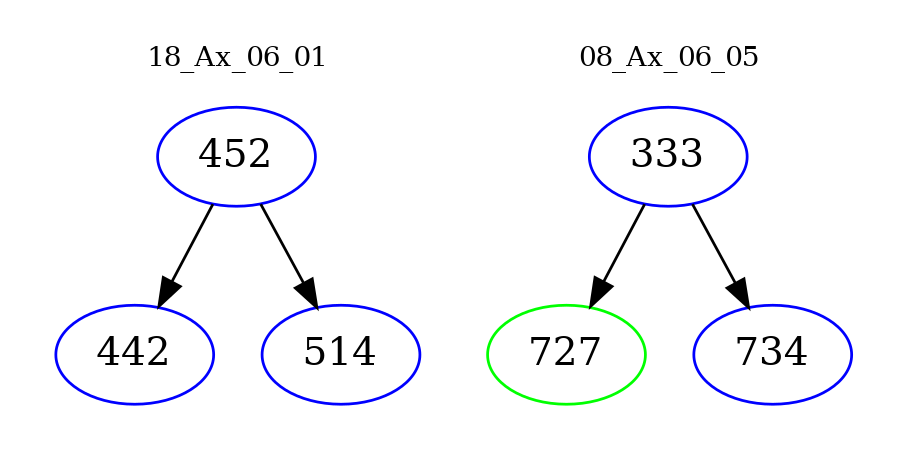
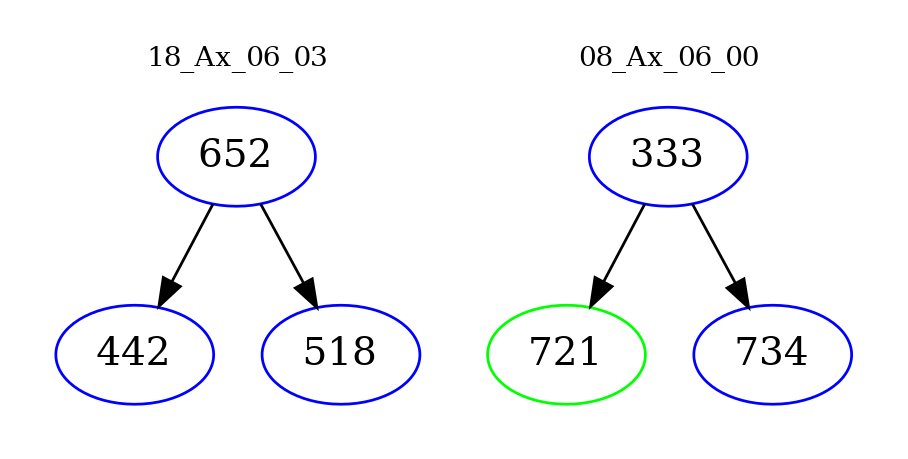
(238, 59) -> (238, 59)
(670, 59) -> (670, 59)
(236, 157) -> (236, 157)
(341, 355) -> (341, 355)
(566, 355) -> (566, 355)
